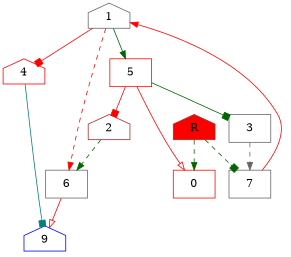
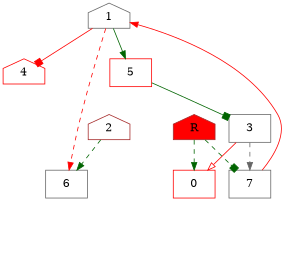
(121, 98) -> none
(157, 126) -> (225, 153)
(45, 240) -> none
